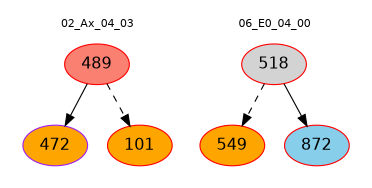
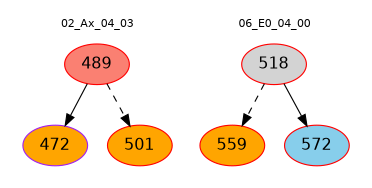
(140, 145) -> (140, 145)
(232, 145) -> (232, 145)
(317, 145) -> (317, 145)
